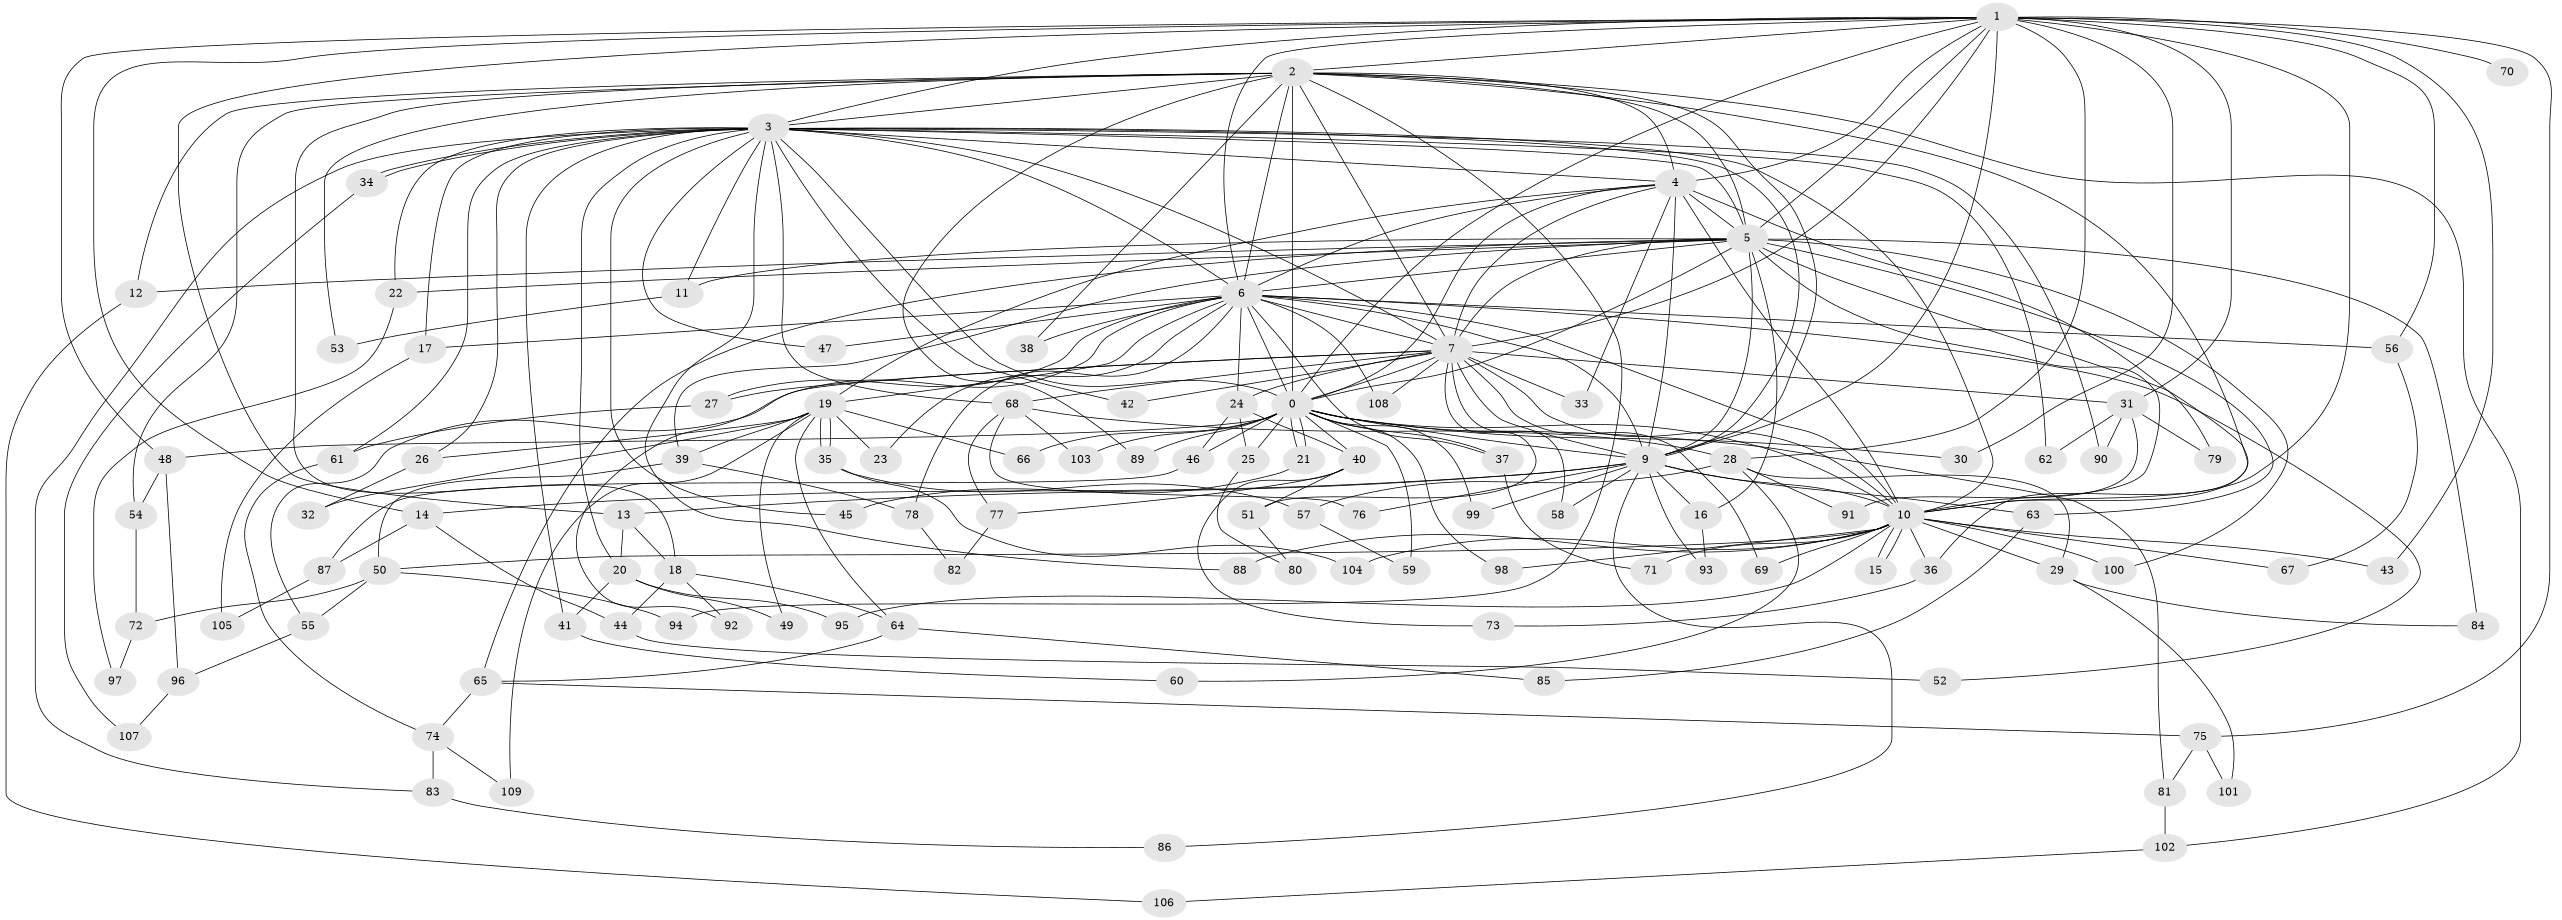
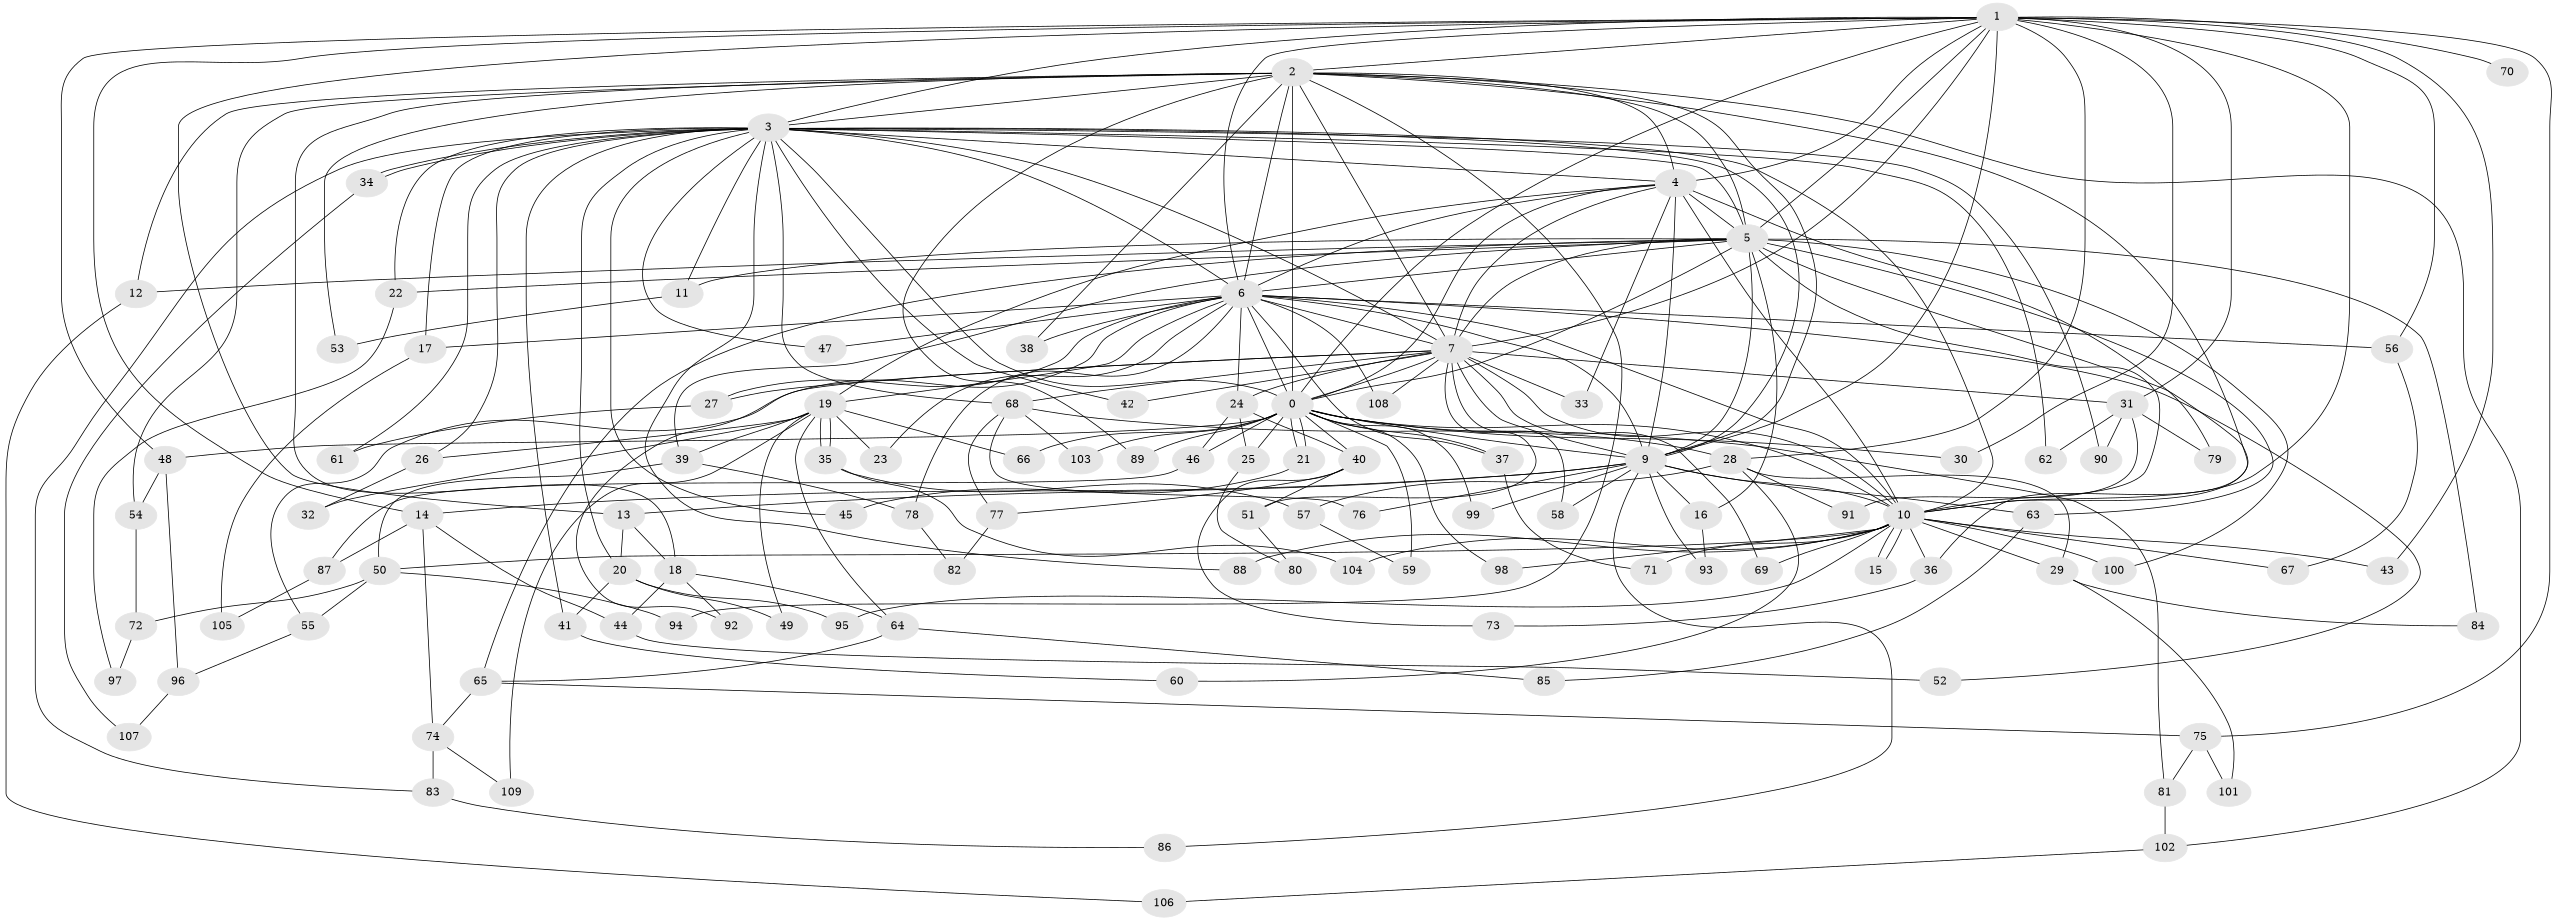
(264, 616) -> (428, 626)
